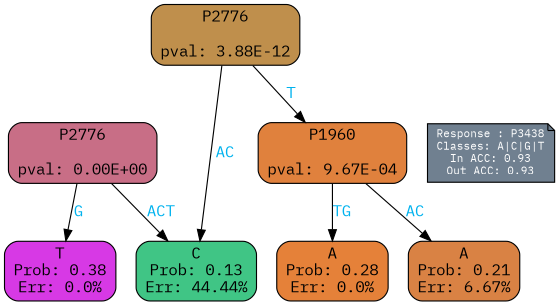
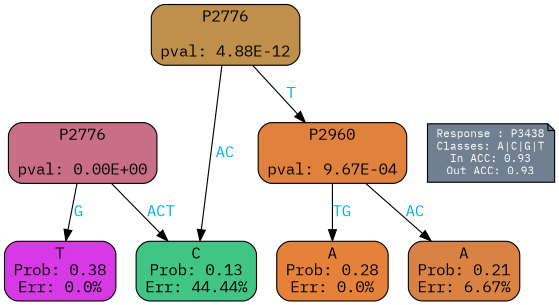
(226, 35) -> (226, 35)
(332, 153) -> (332, 153)
